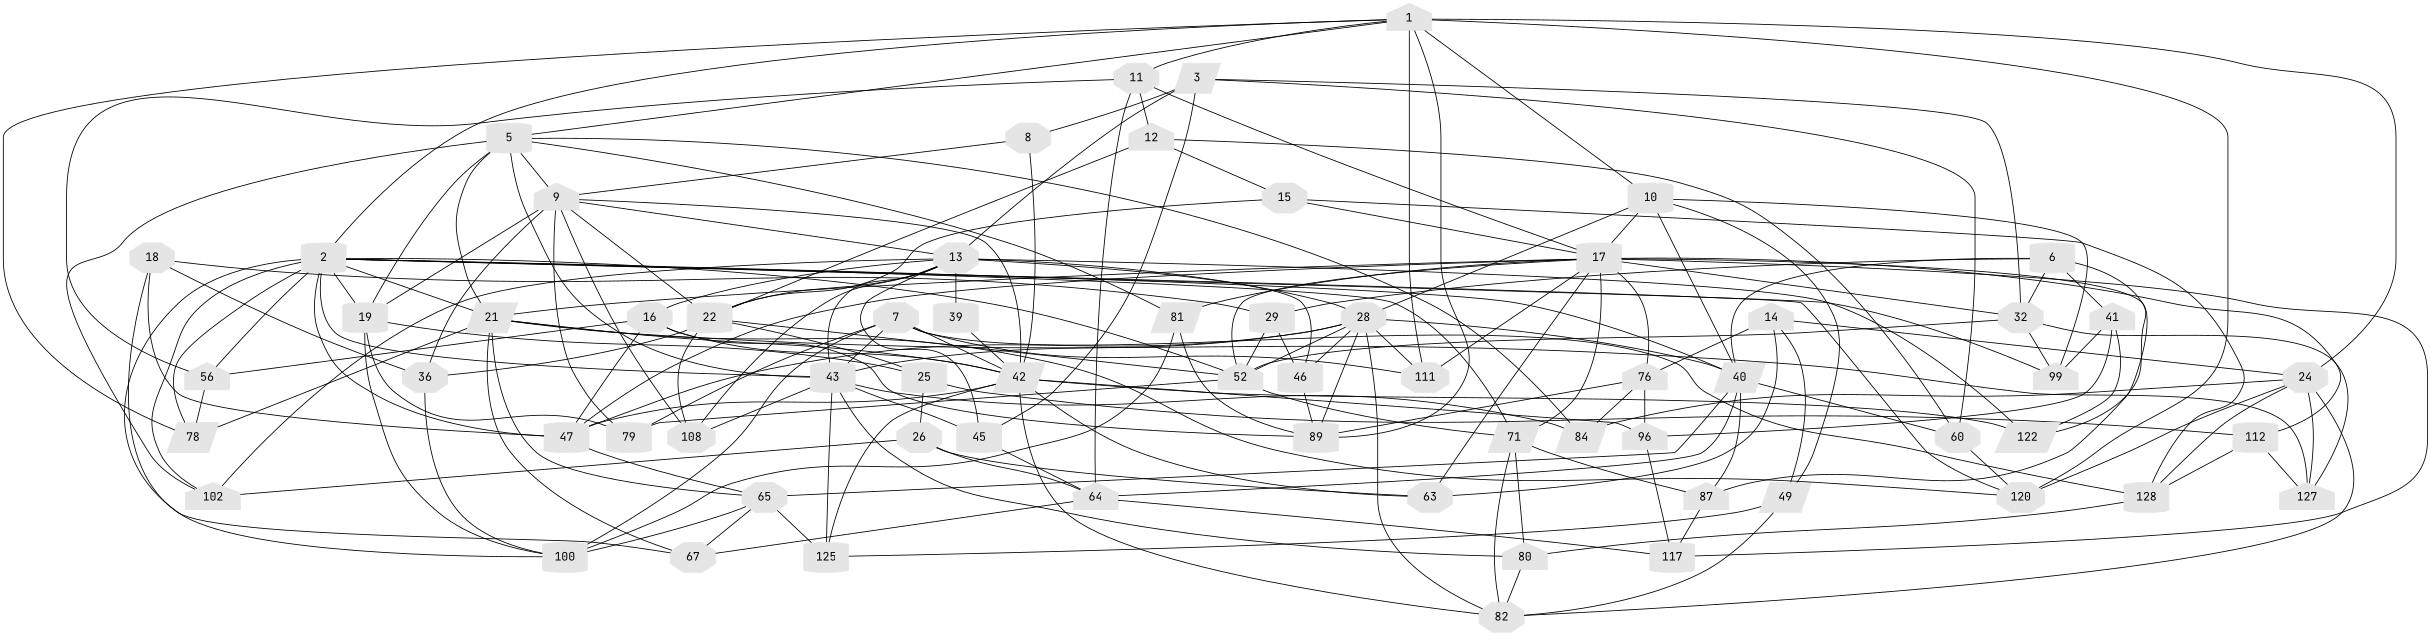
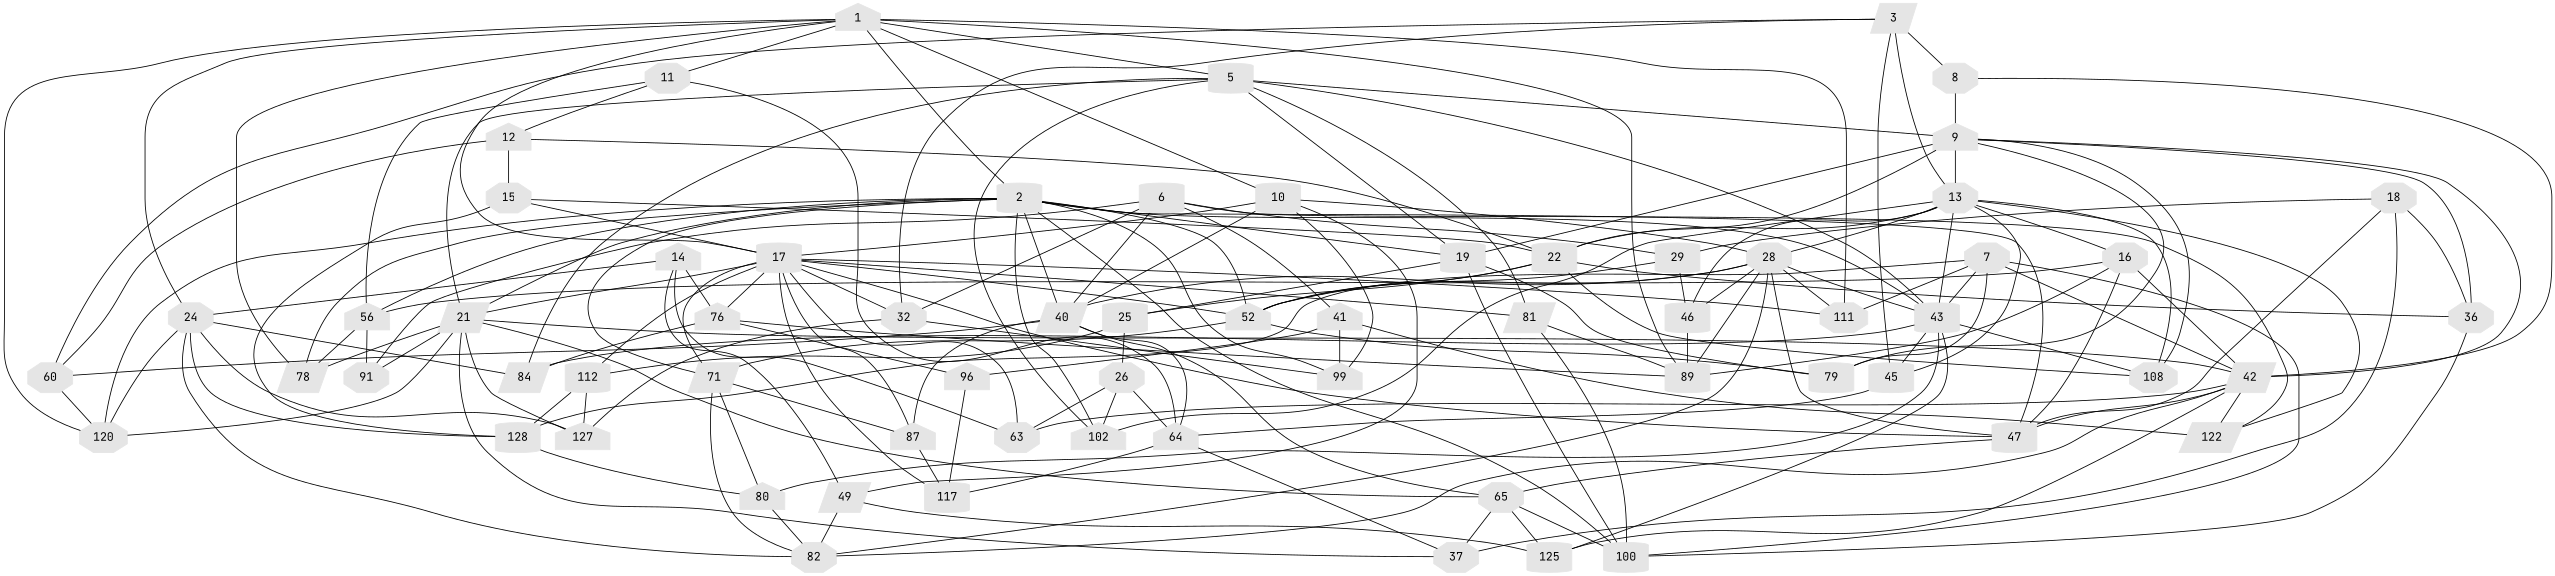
(1364, 172) -> (490, 113)
(956, 318) -> none
(1625, 337) -> none
none -> (366, 378)
(1336, 402) -> none
(693, 557) -> (1456, 557)
